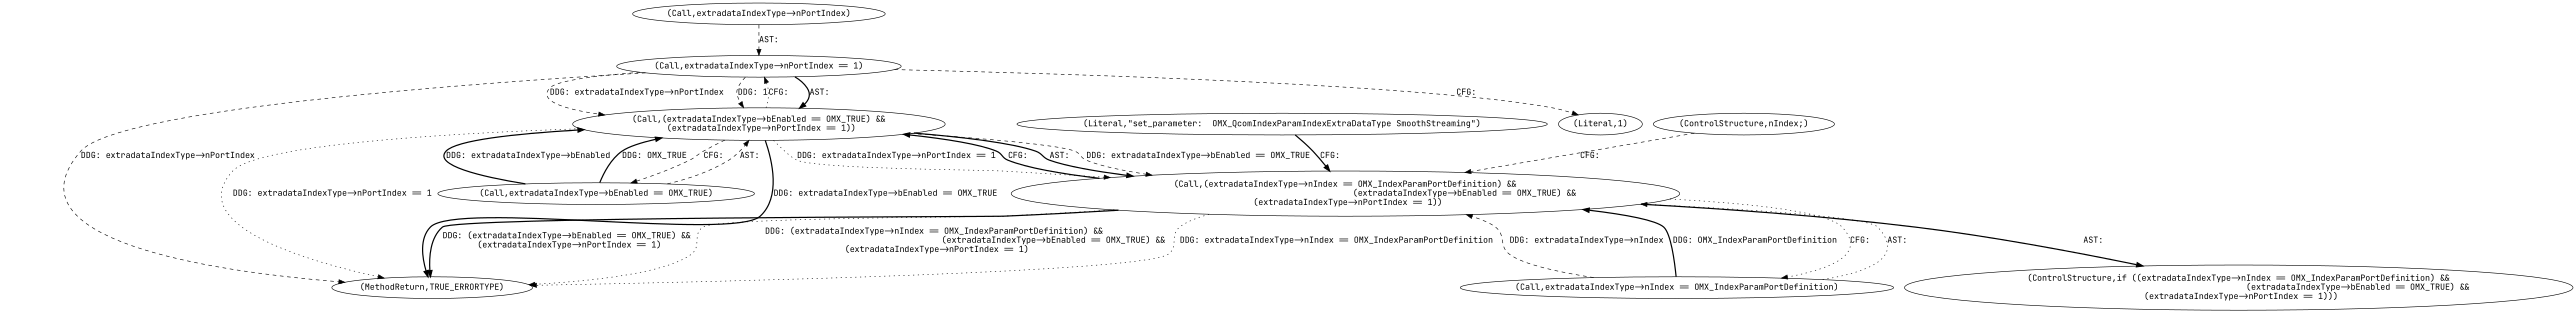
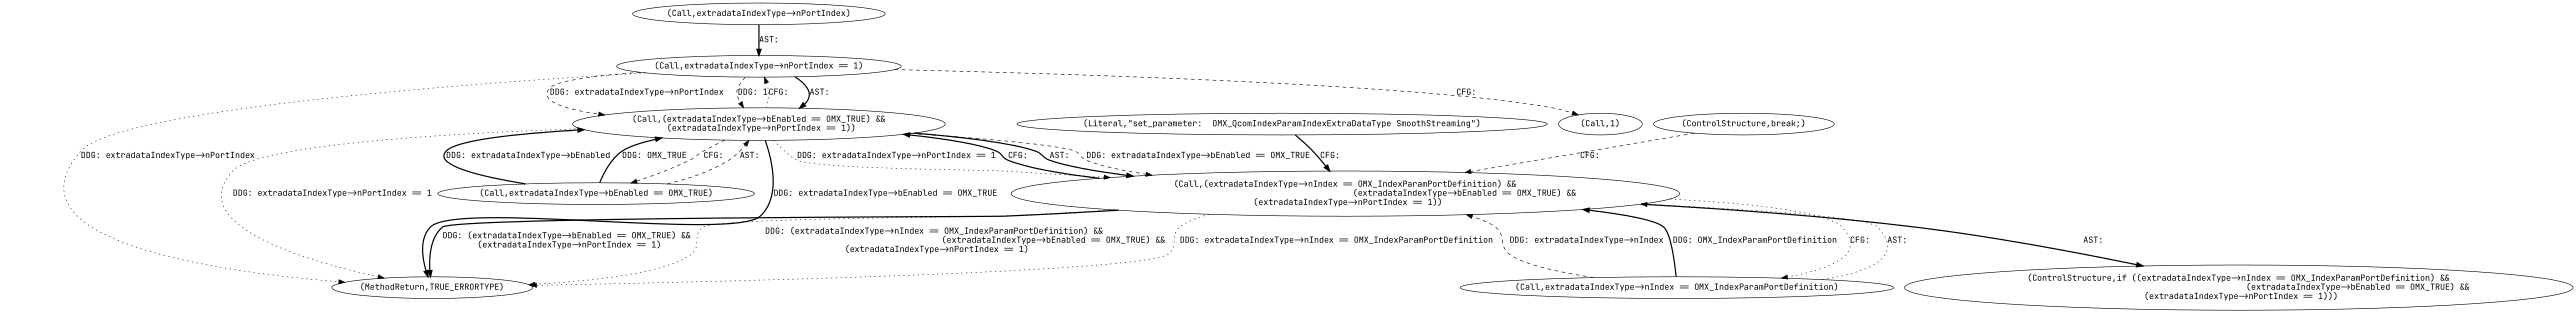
(759, 37) -> (759, 37)
(189, 118) -> (189, 118)
(1600, 124) -> (1600, 124)
(1744, 124) -> (1744, 124)
